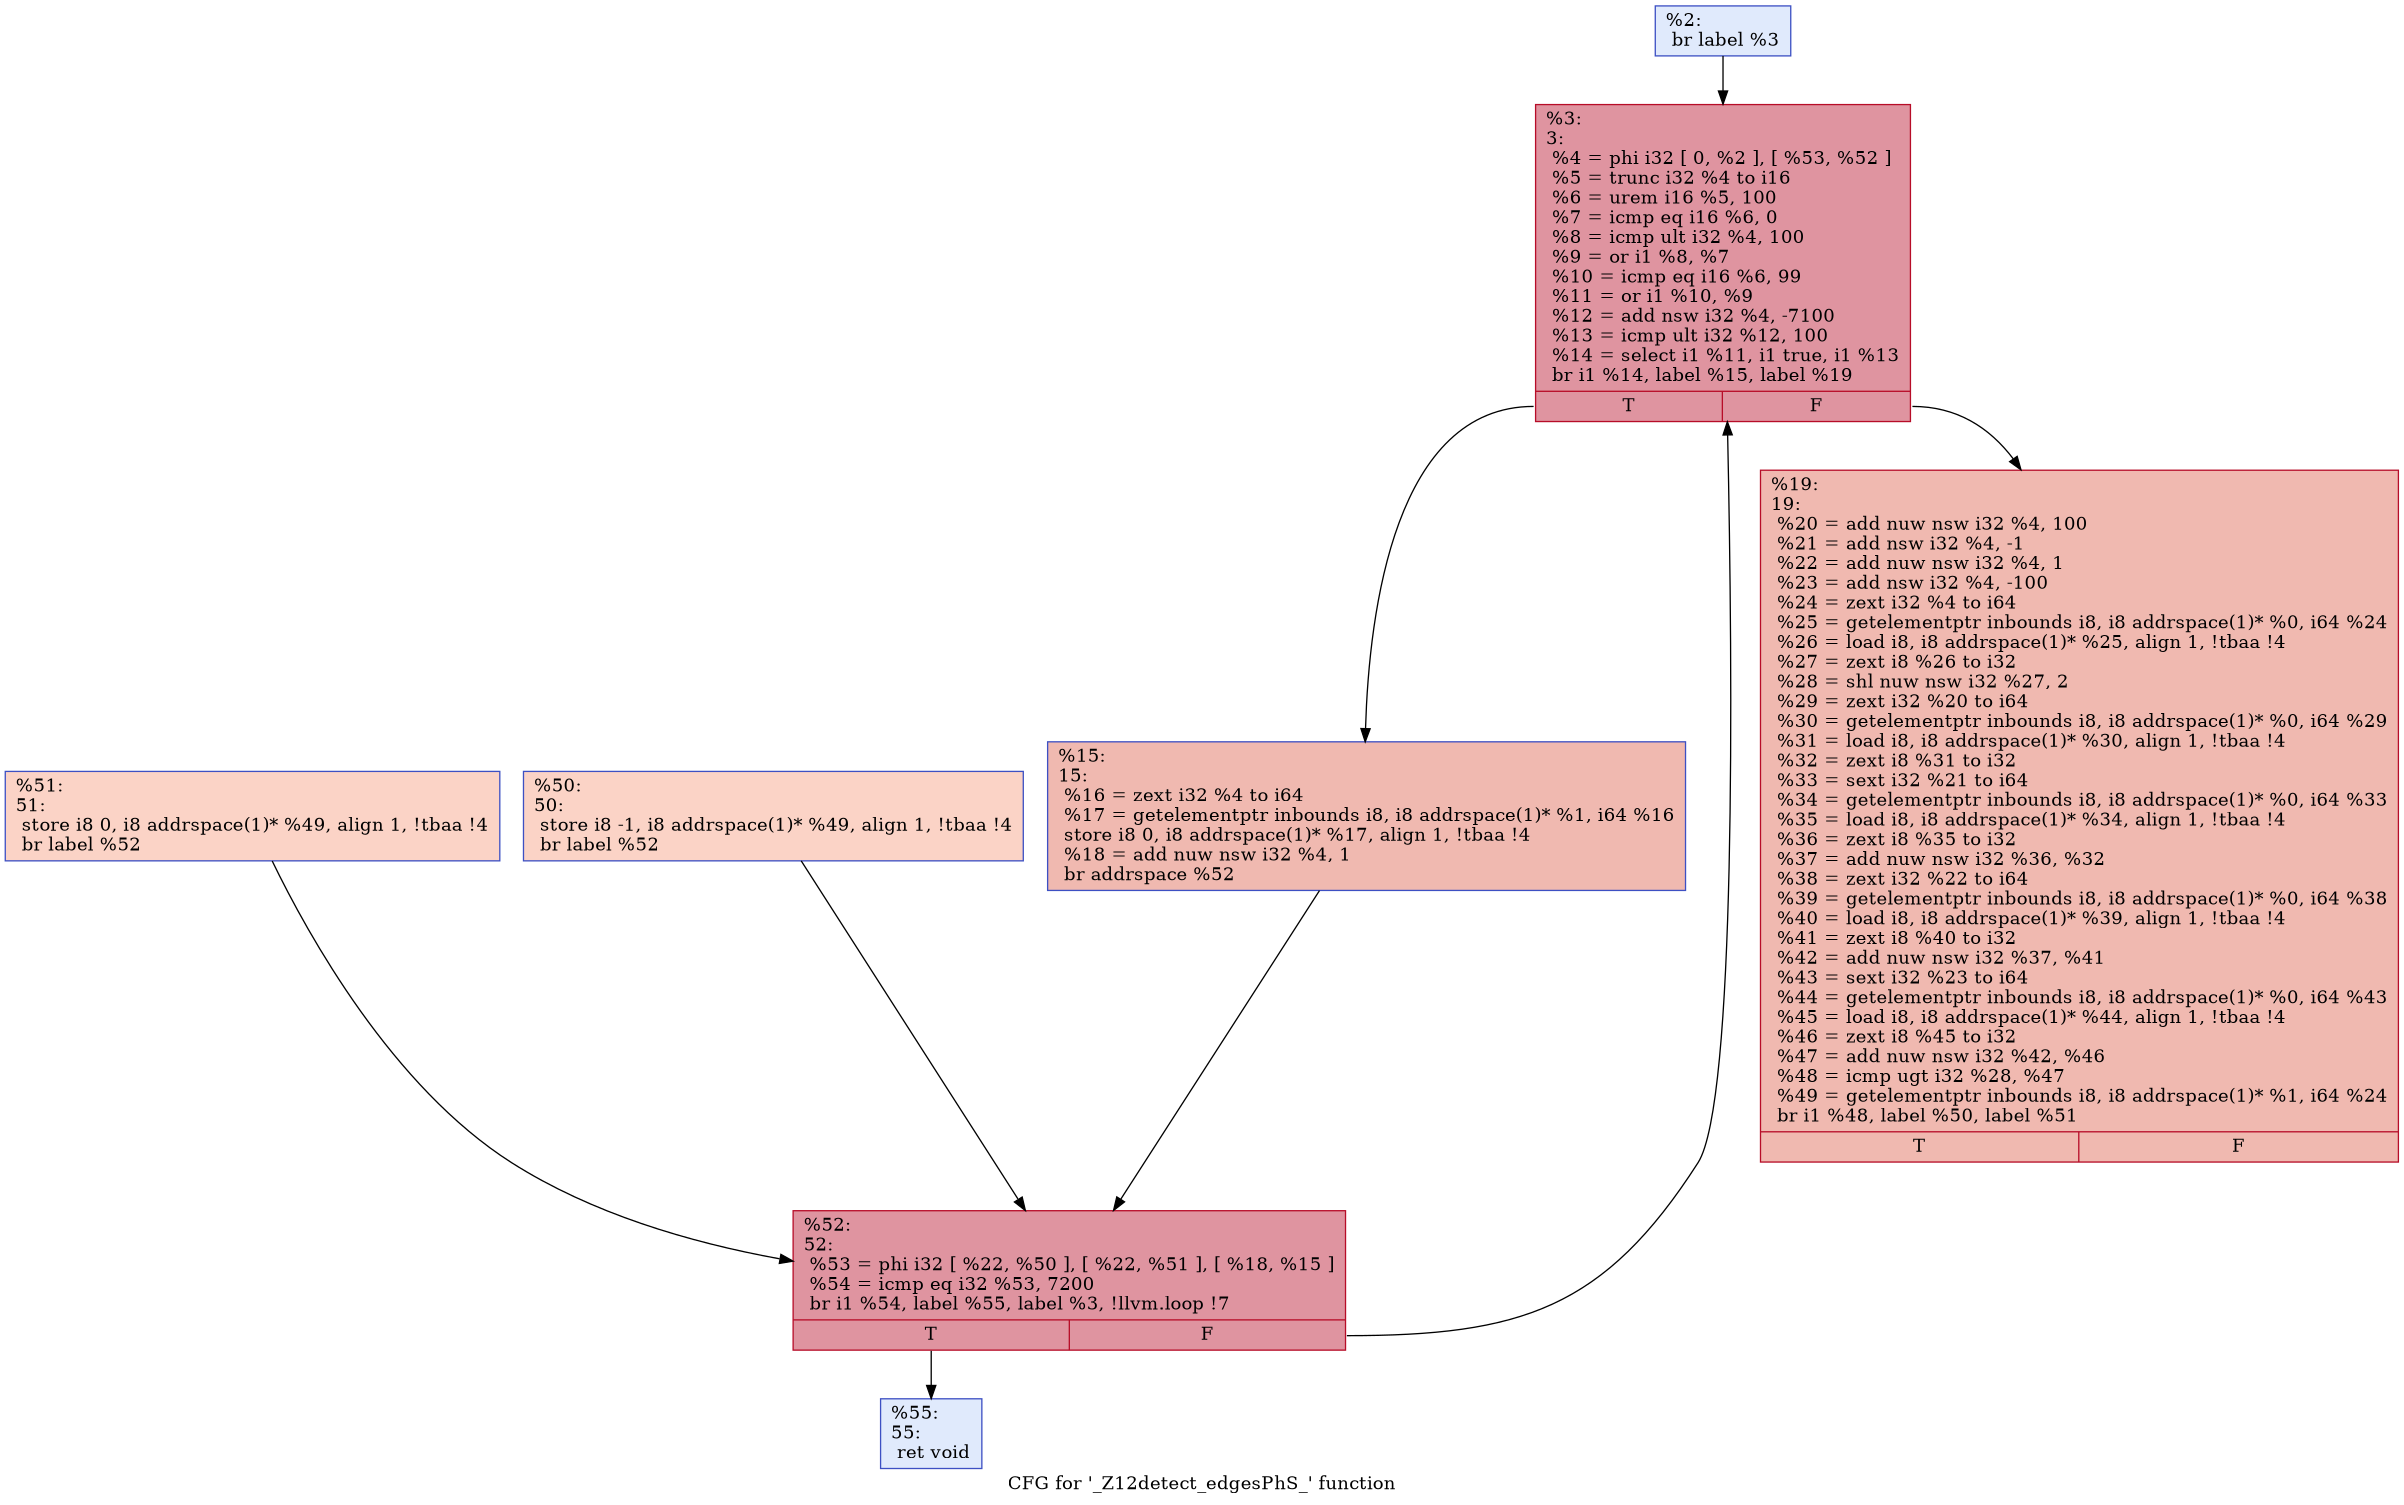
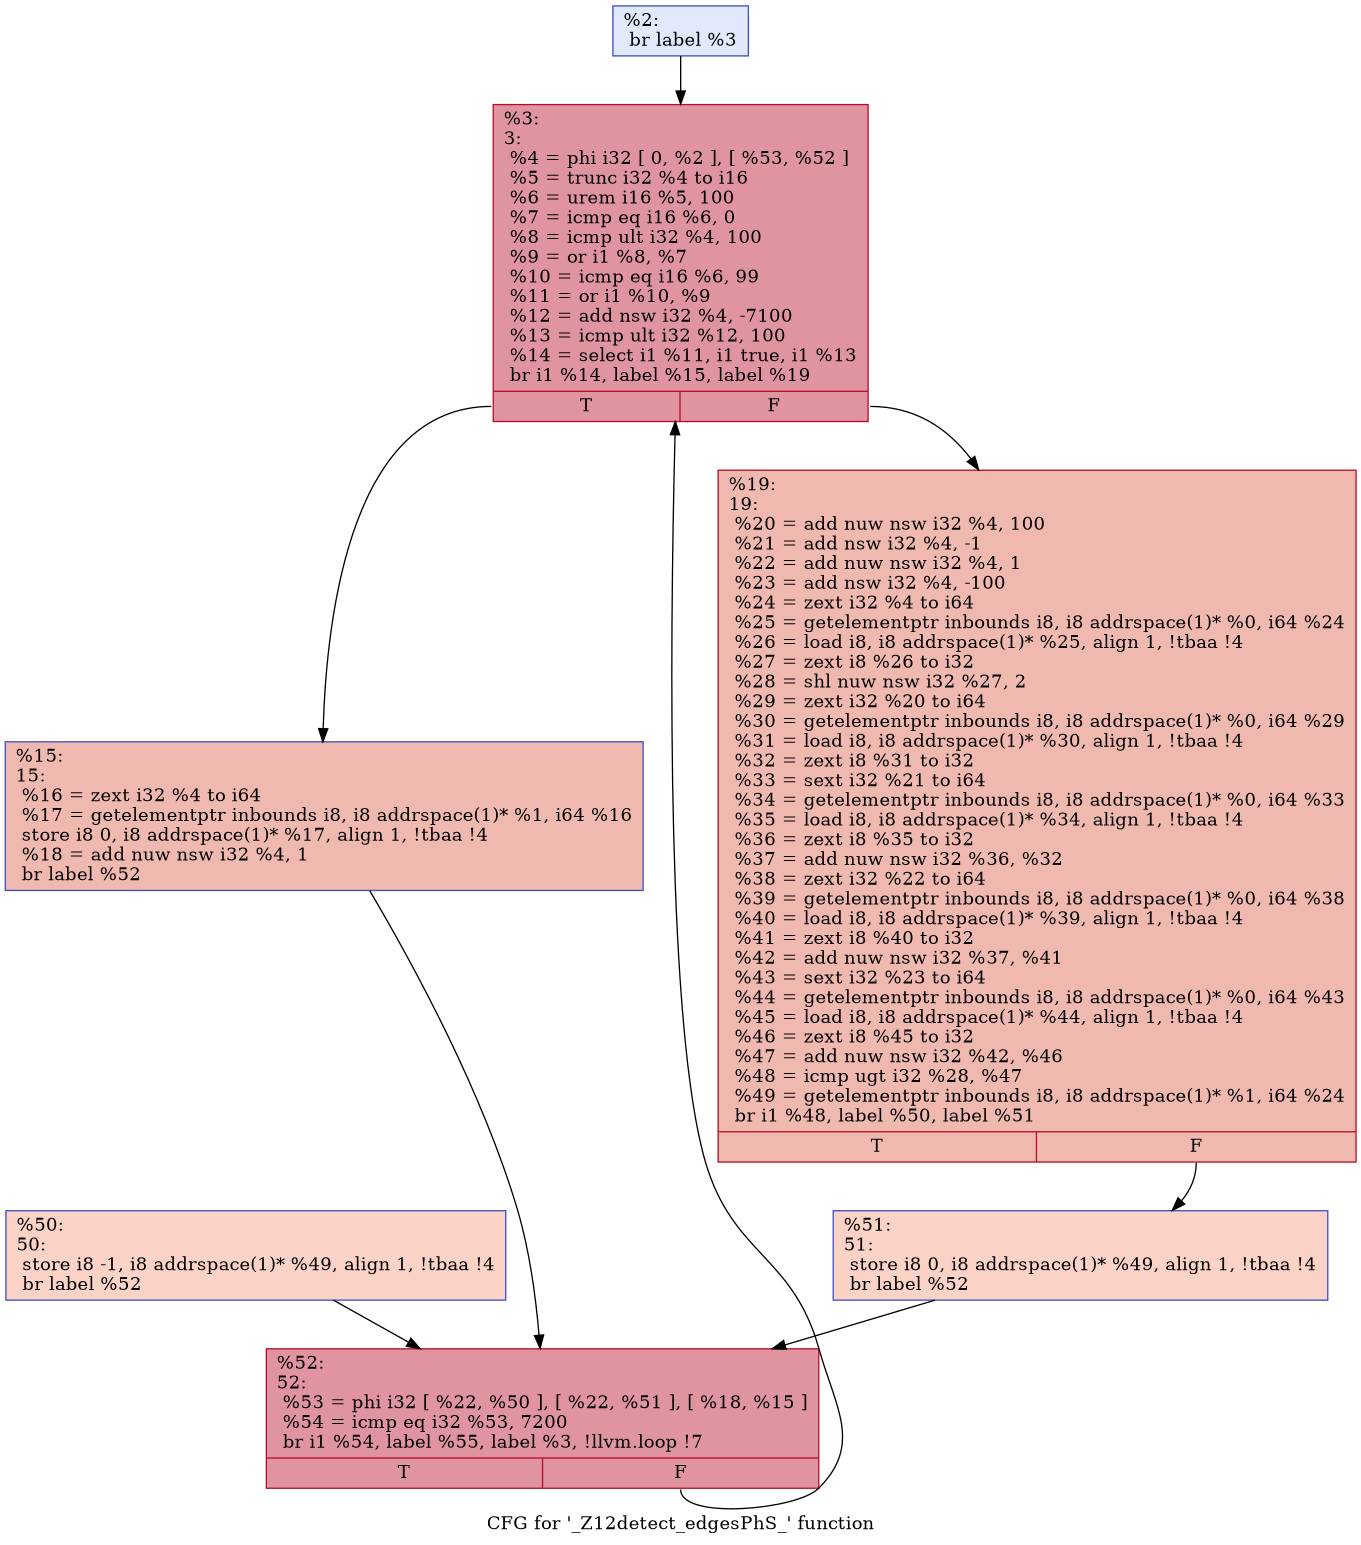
(1147, 875) -> (79, 875)
none -> (1192, 1183)
(931, 1434) -> none
